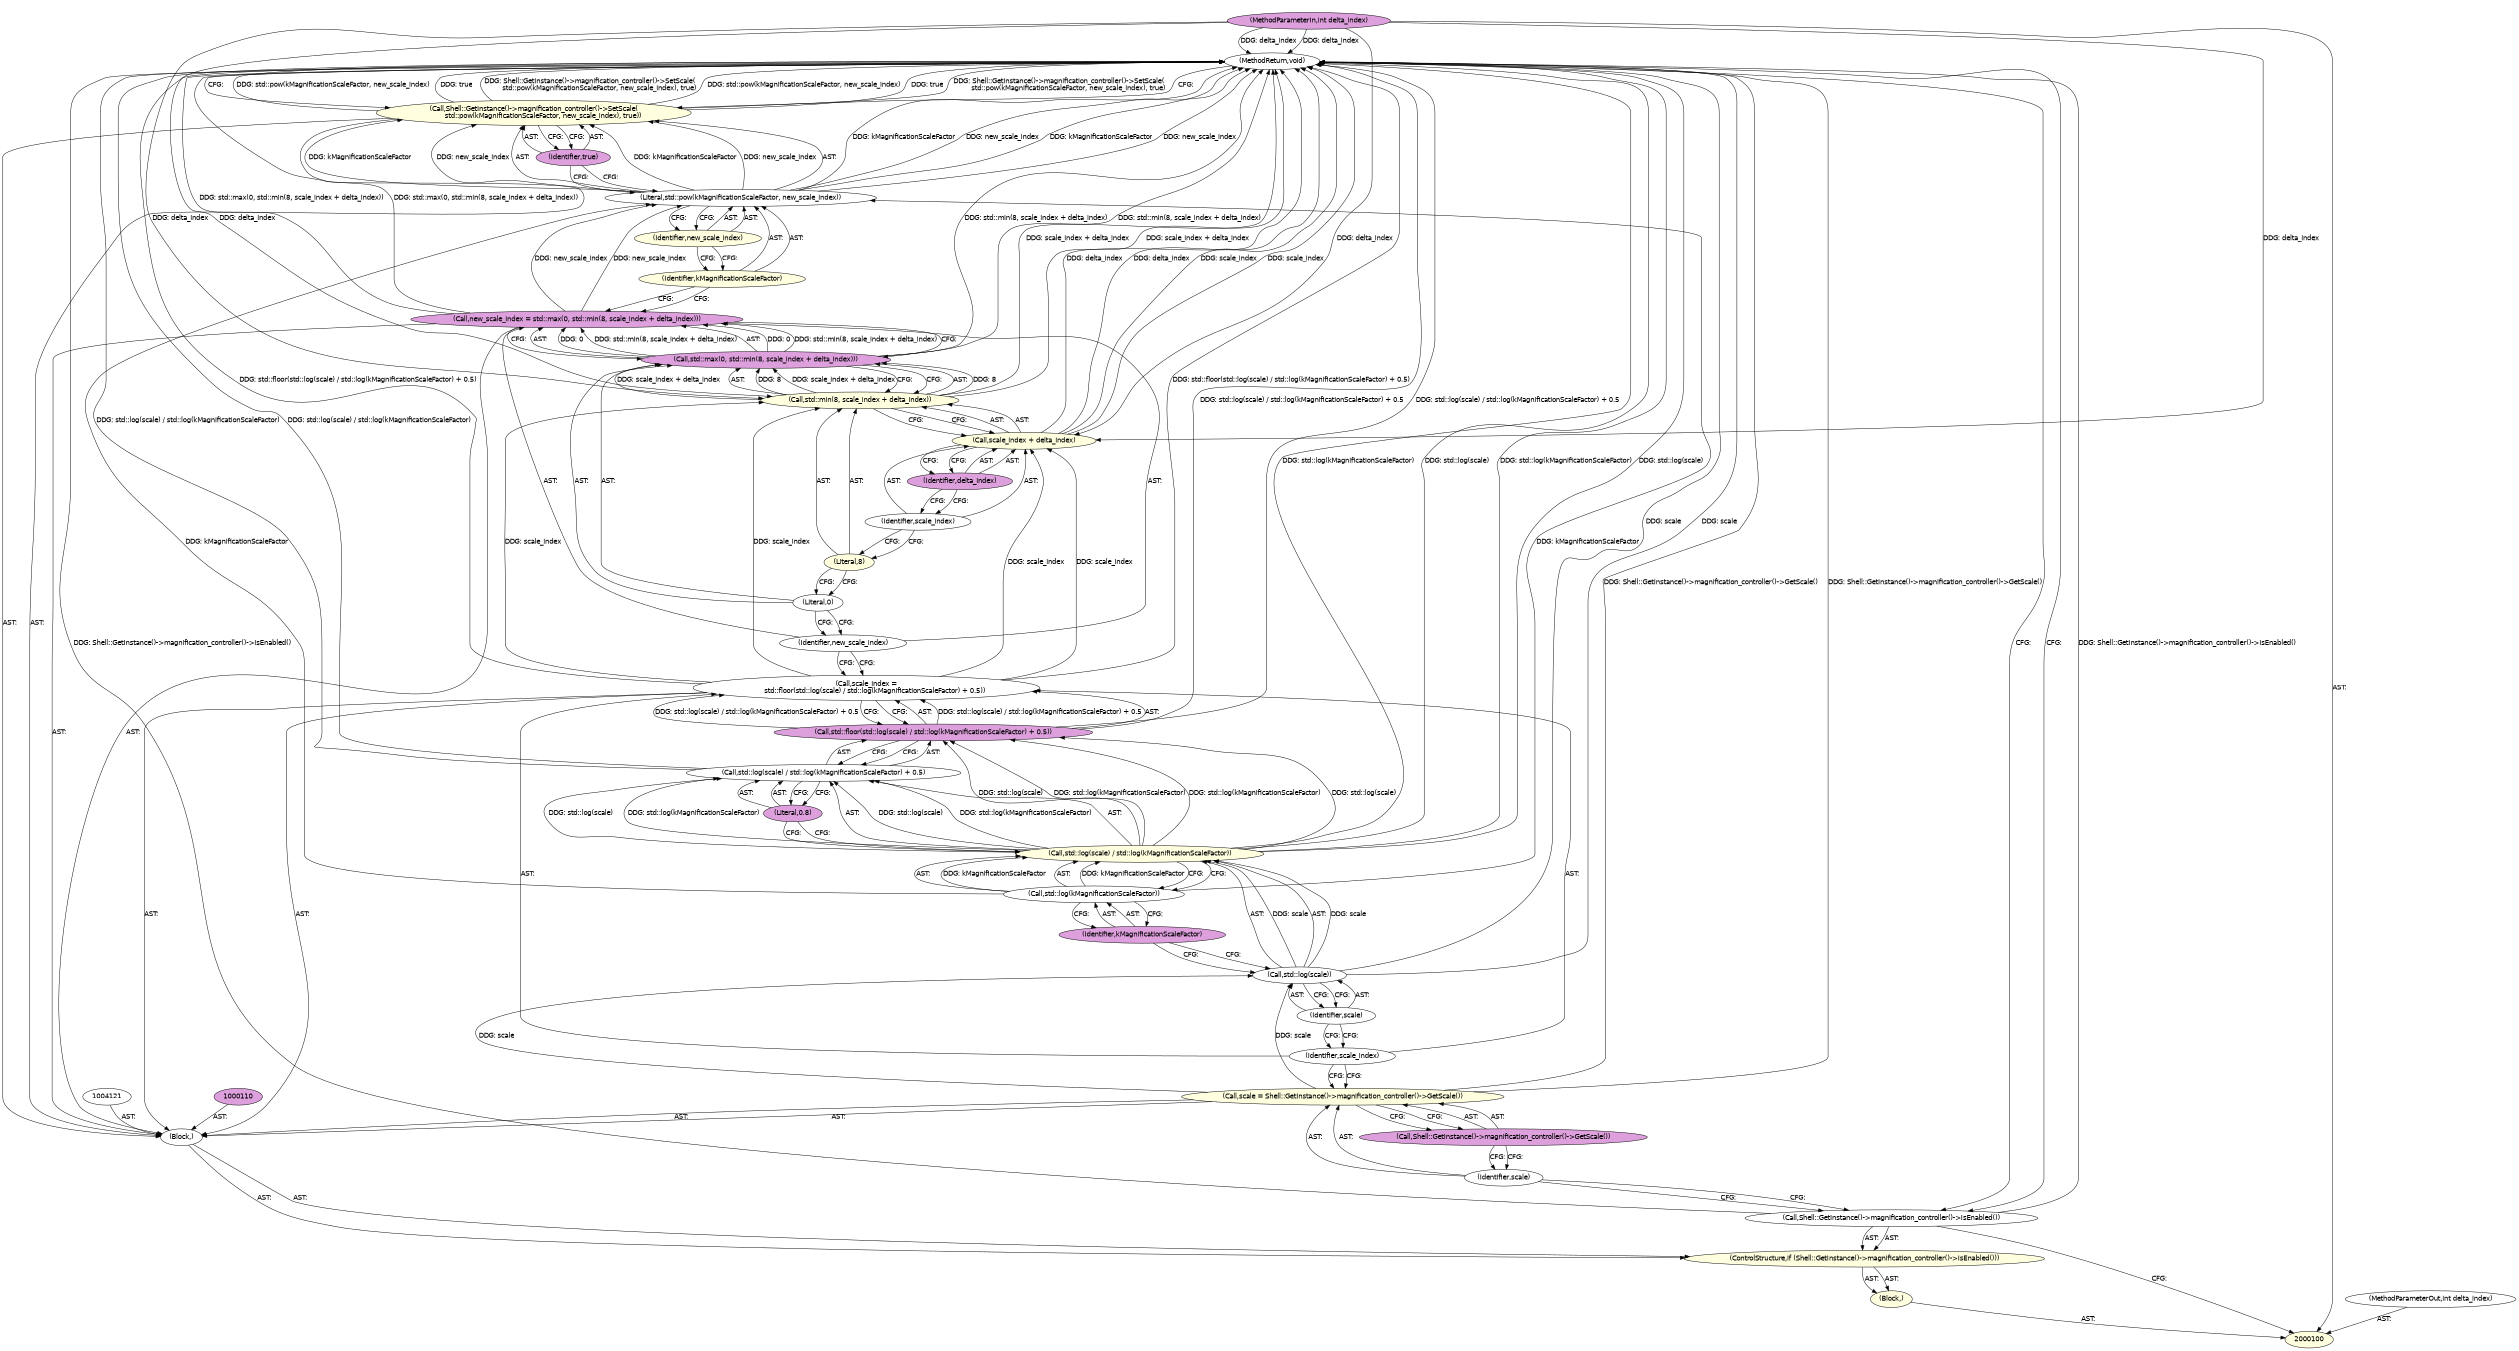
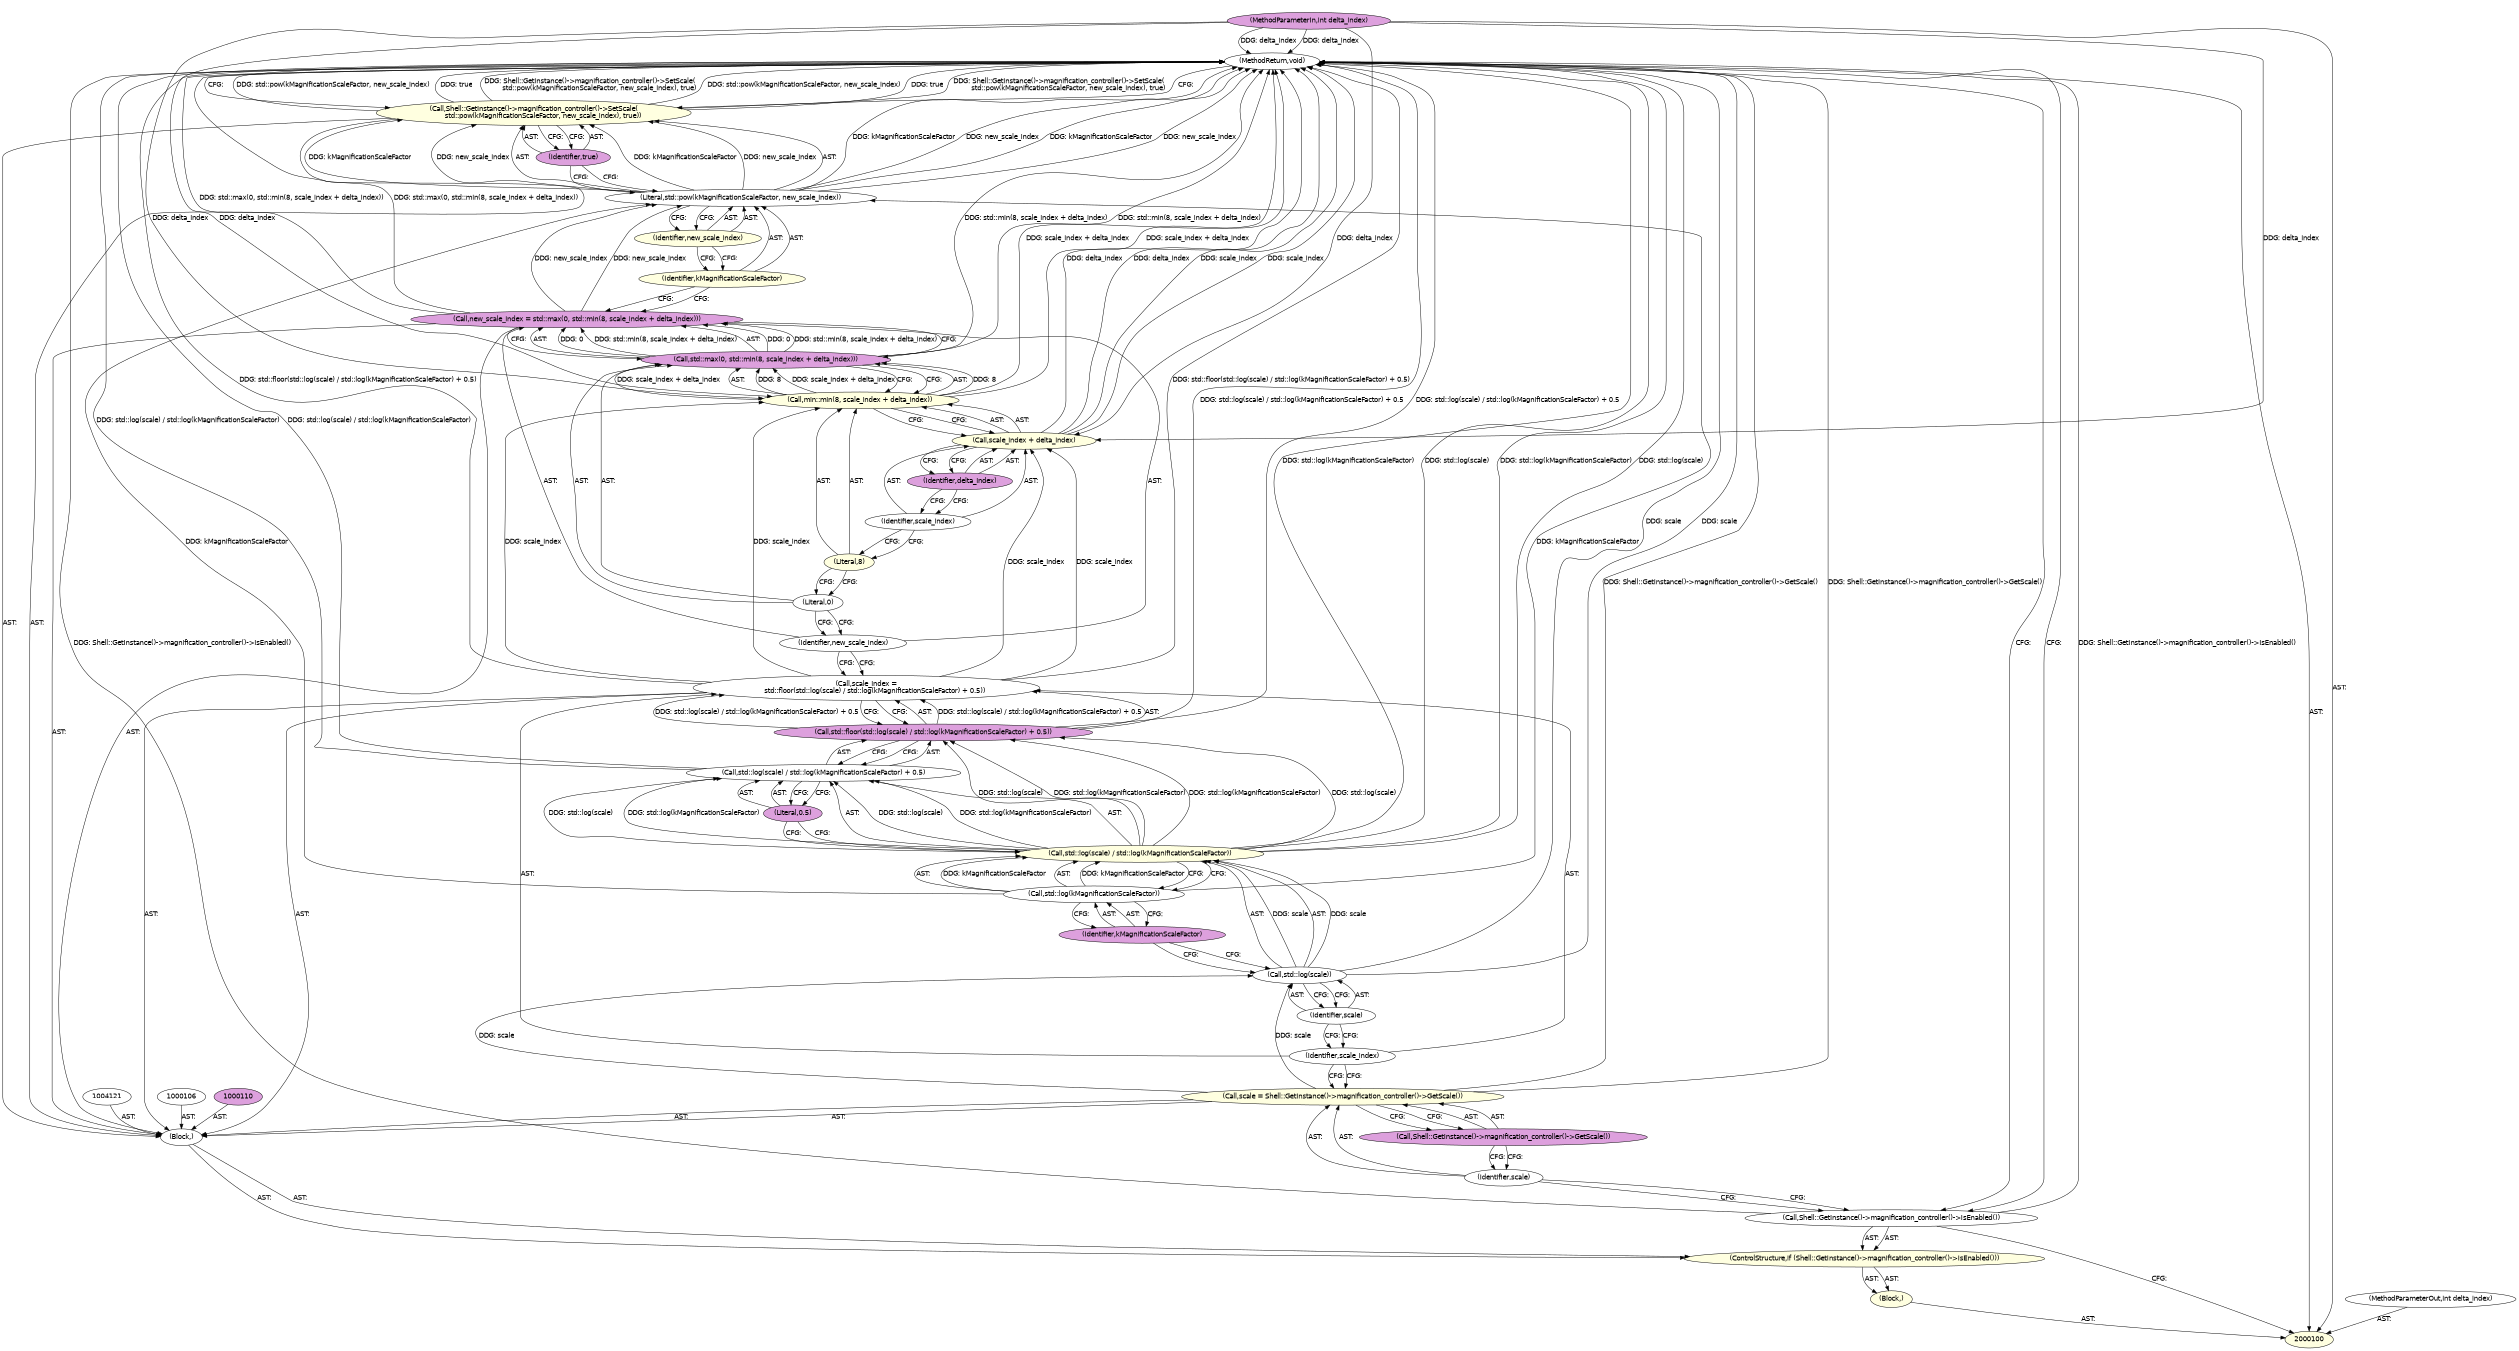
none -> (2242, 259)
(860, 400) -> (860, 400)
(793, 813) -> (793, 813)
none -> (181, 1097)
